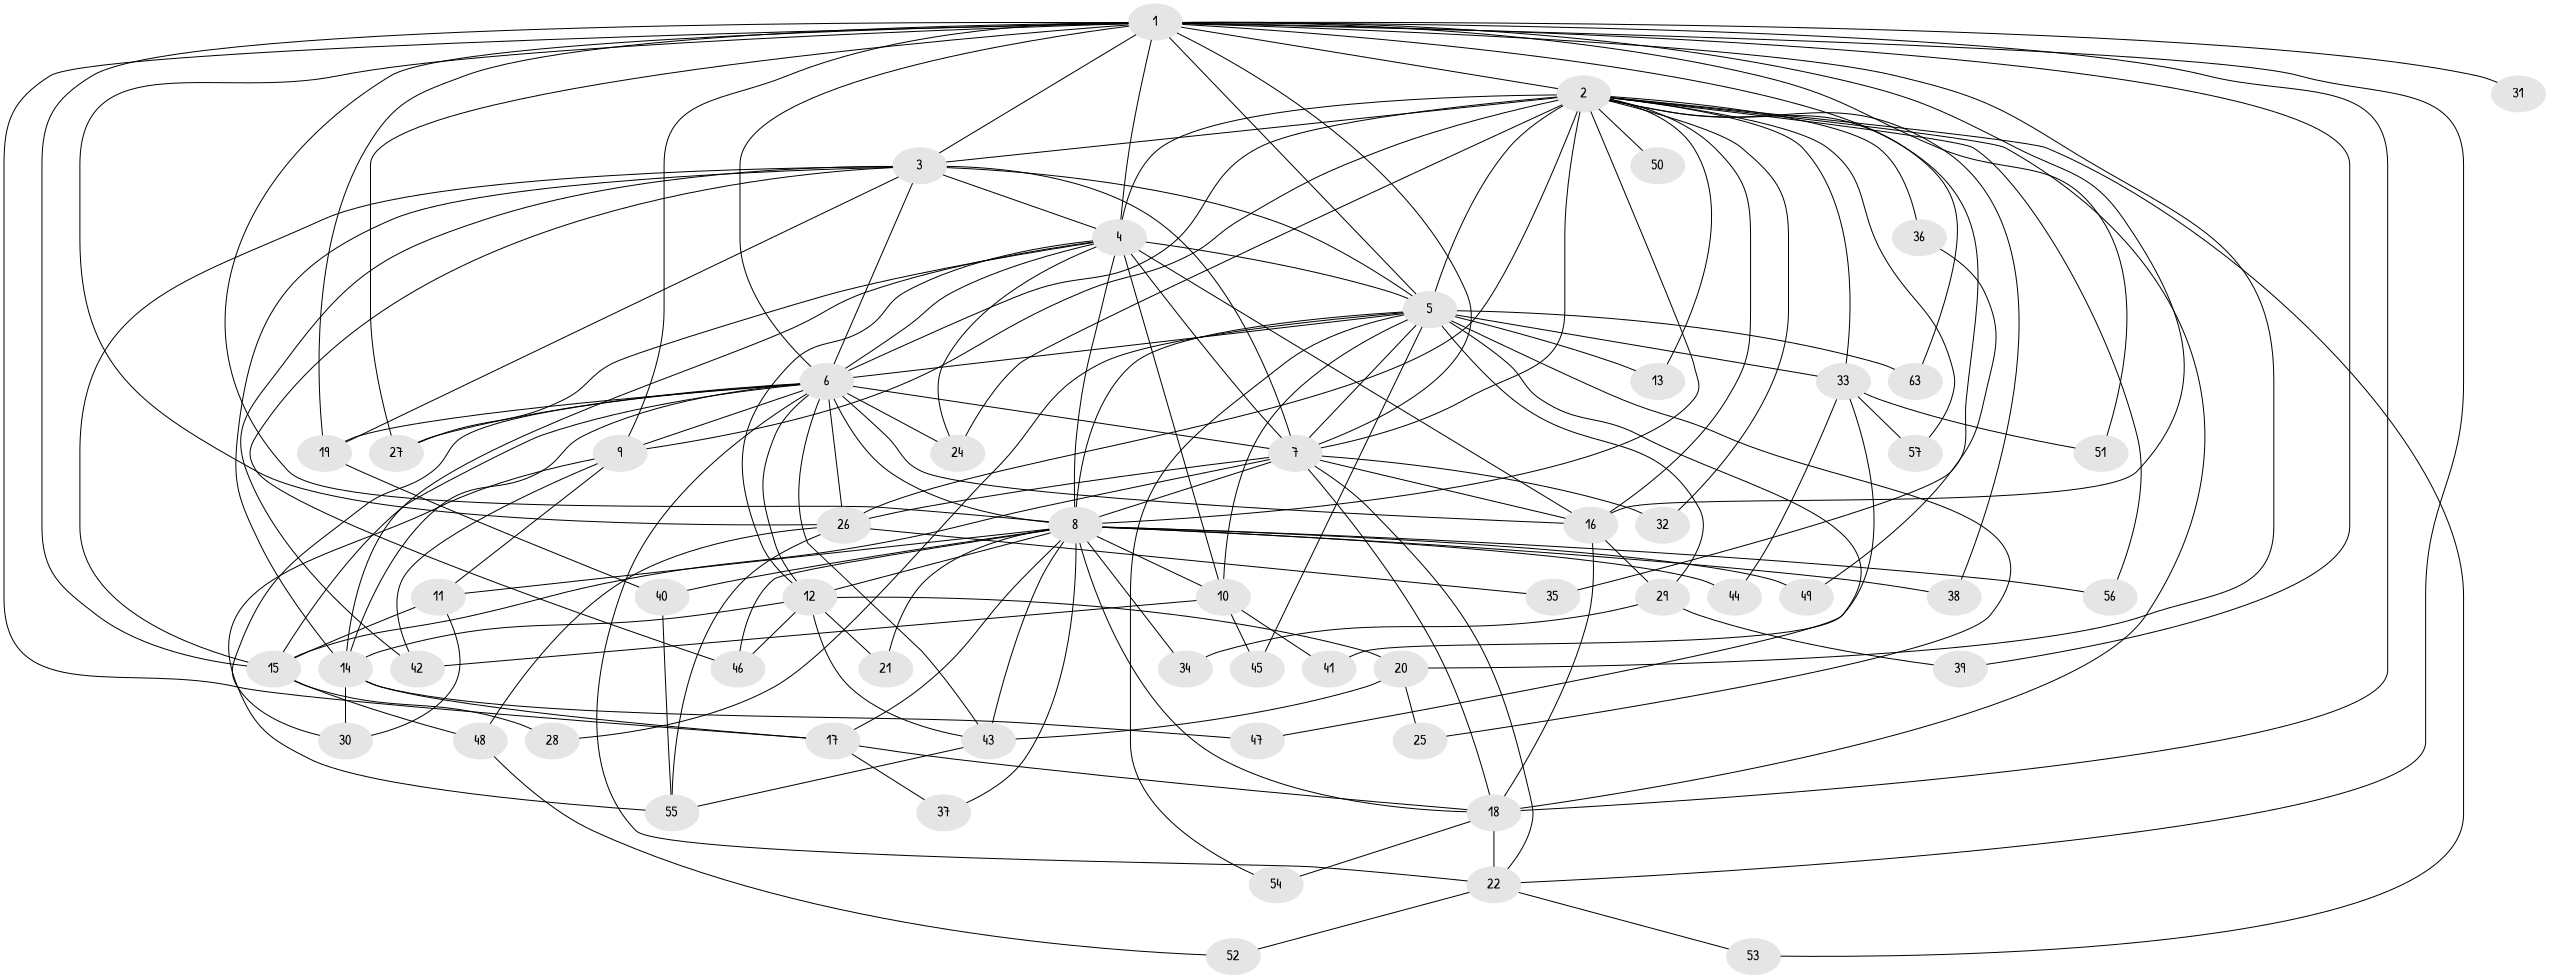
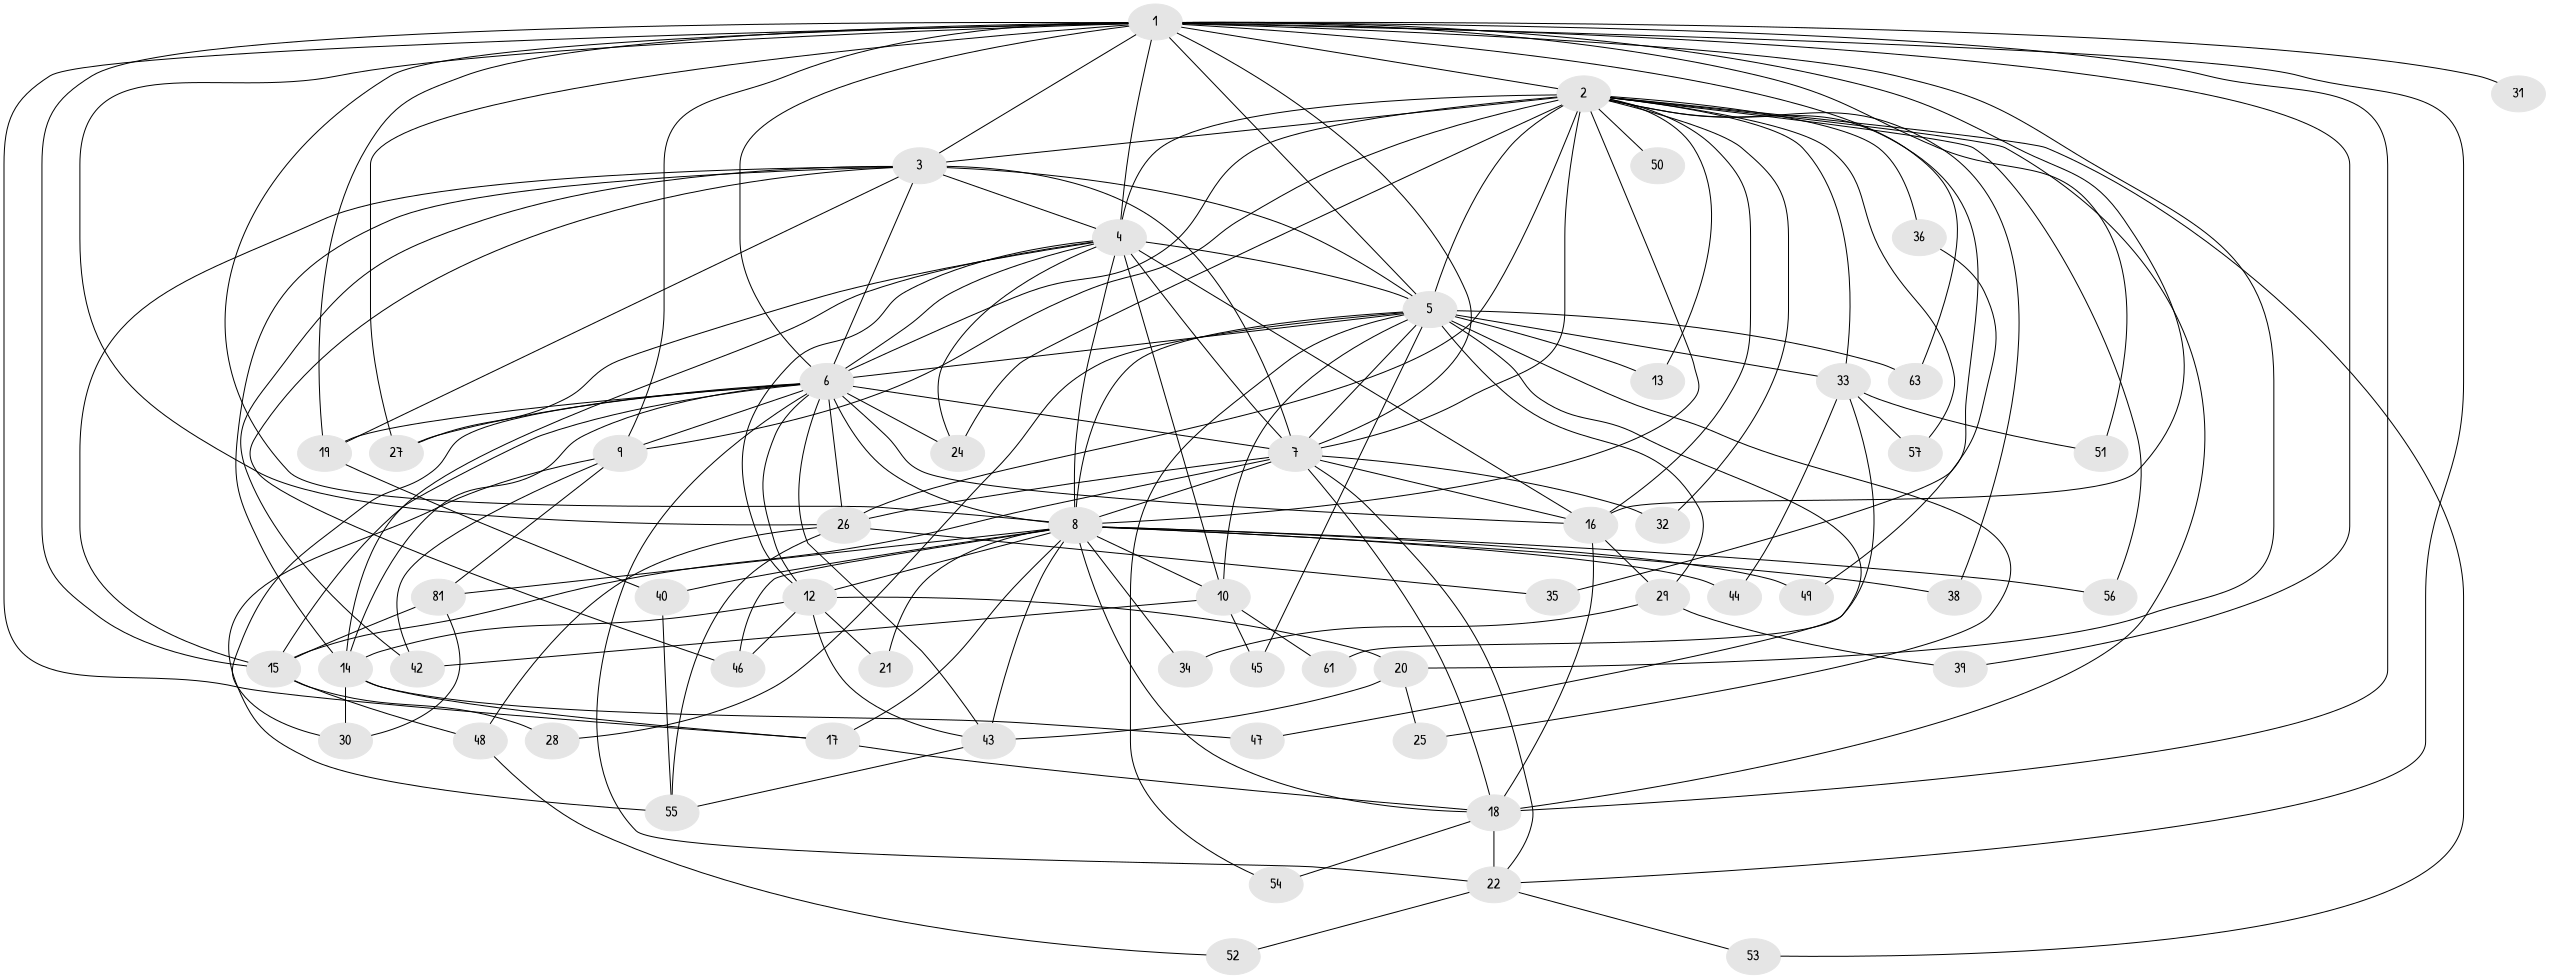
(438, 597) -> (438, 597)
(1329, 669) -> (1329, 669)
(944, 813) -> none
